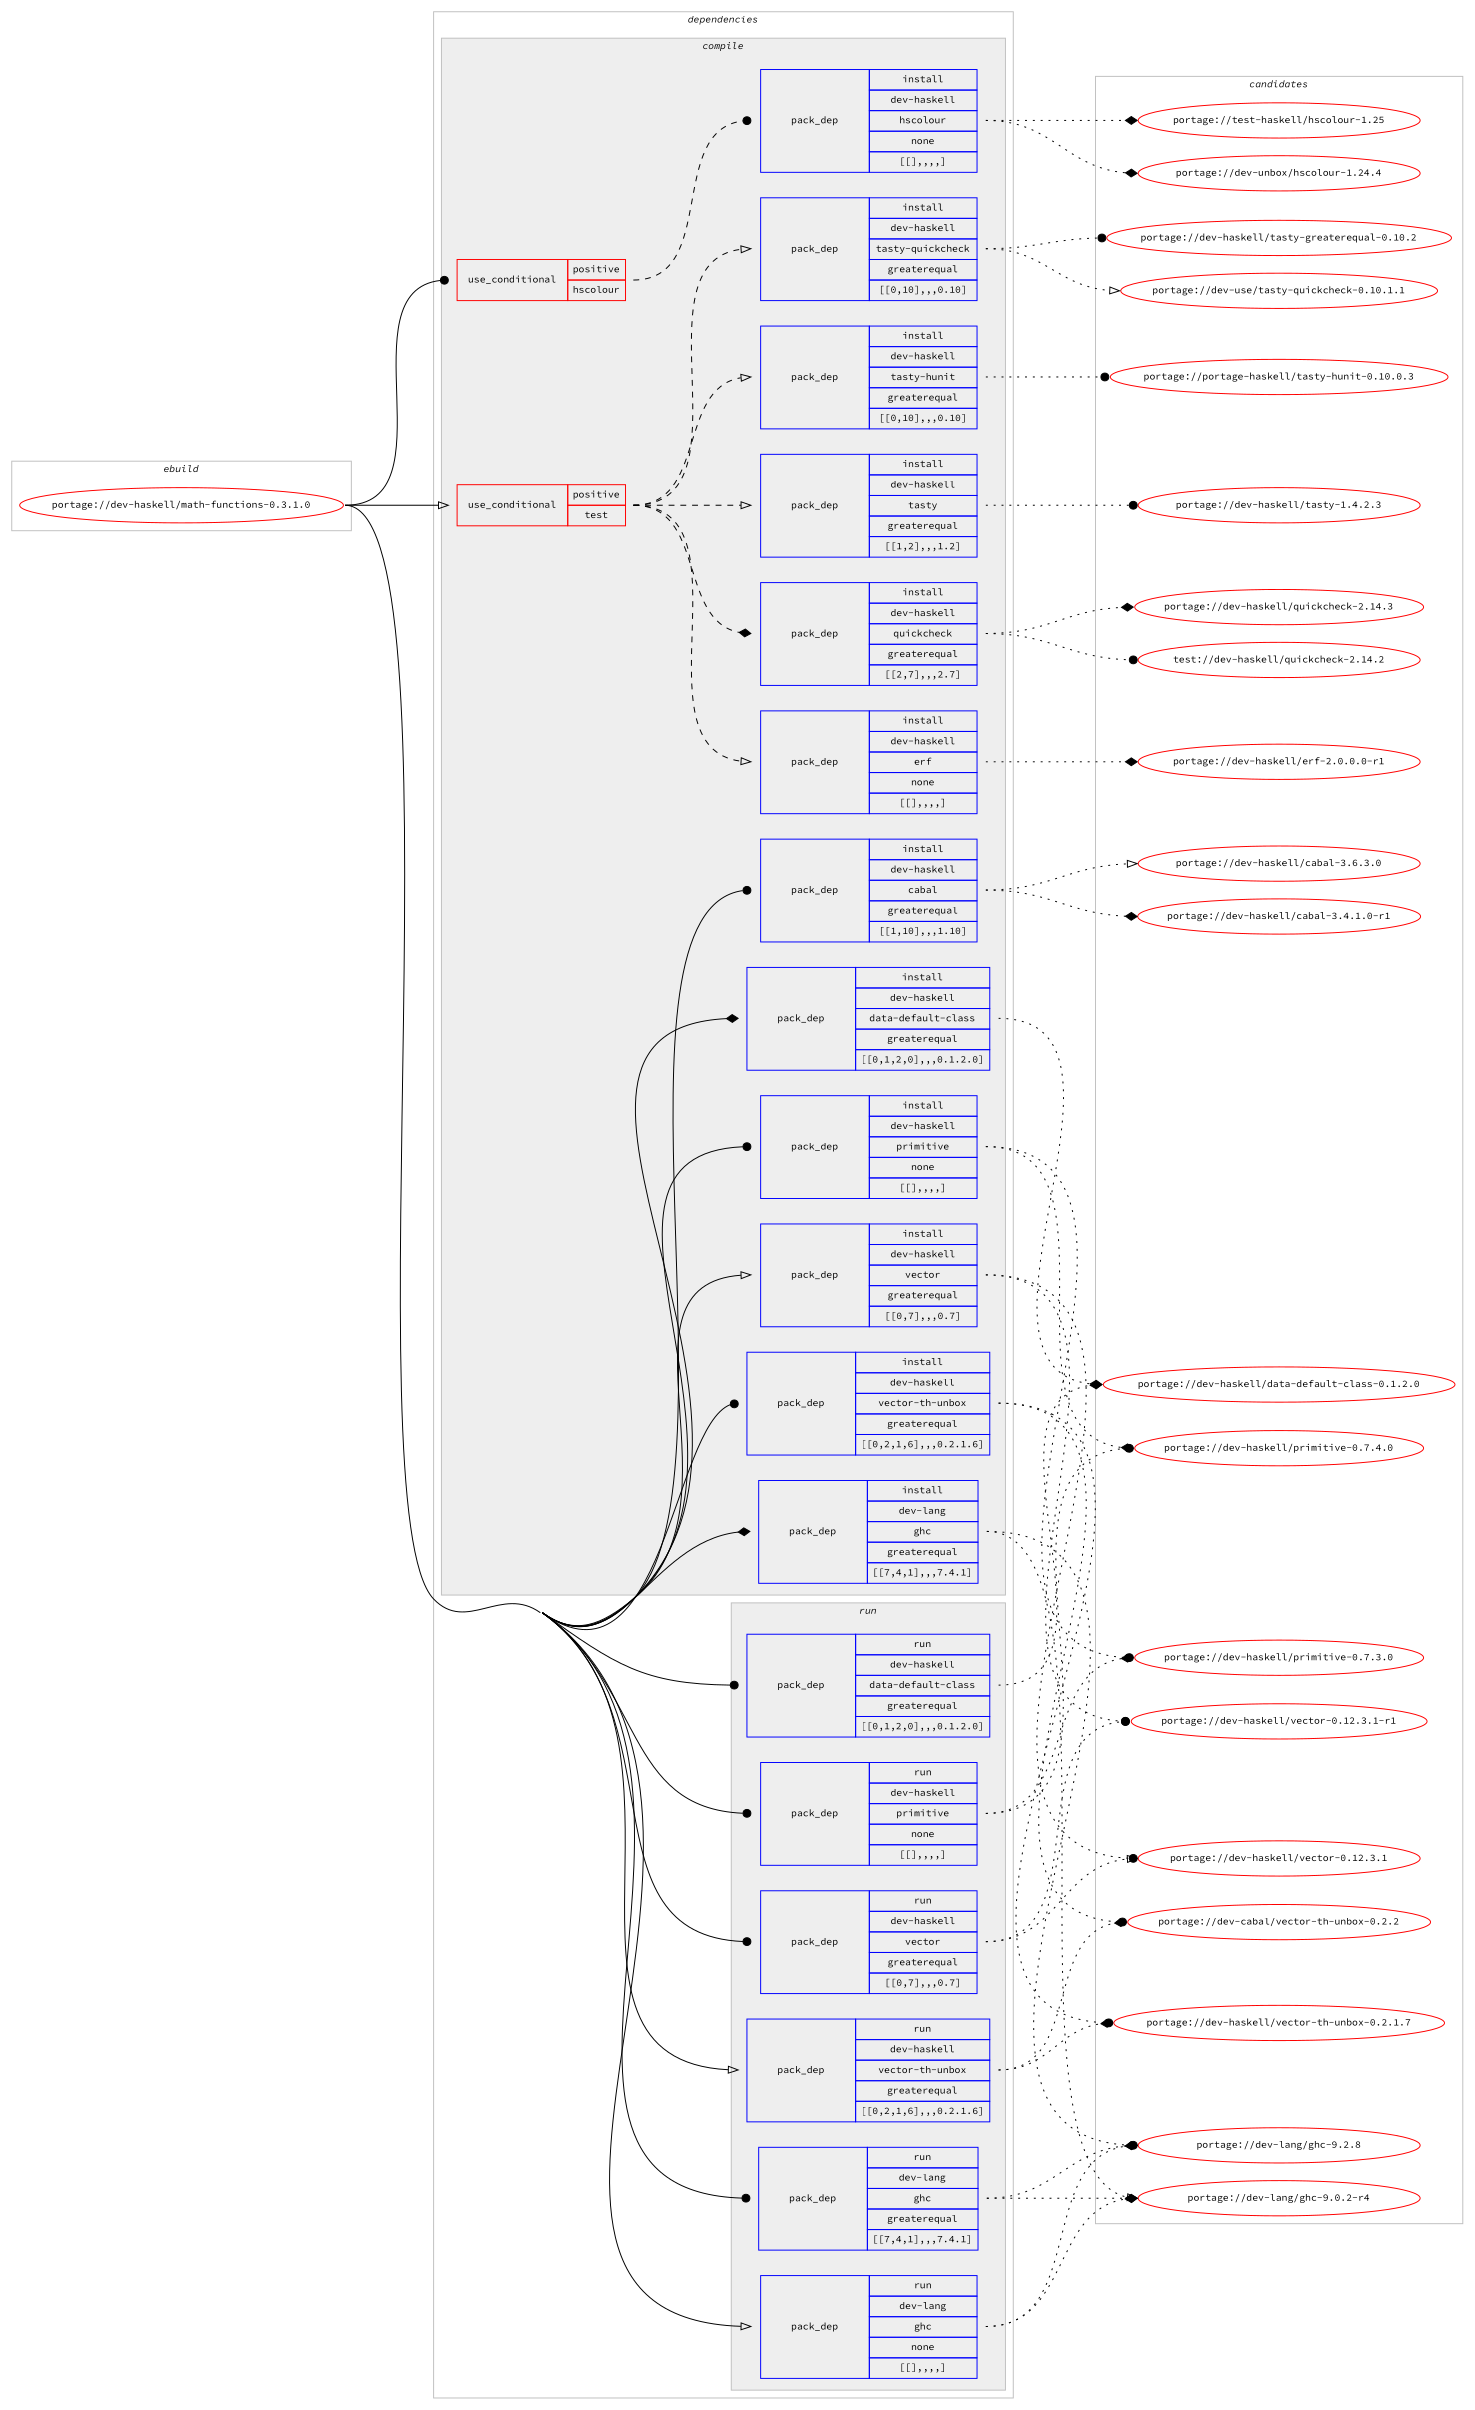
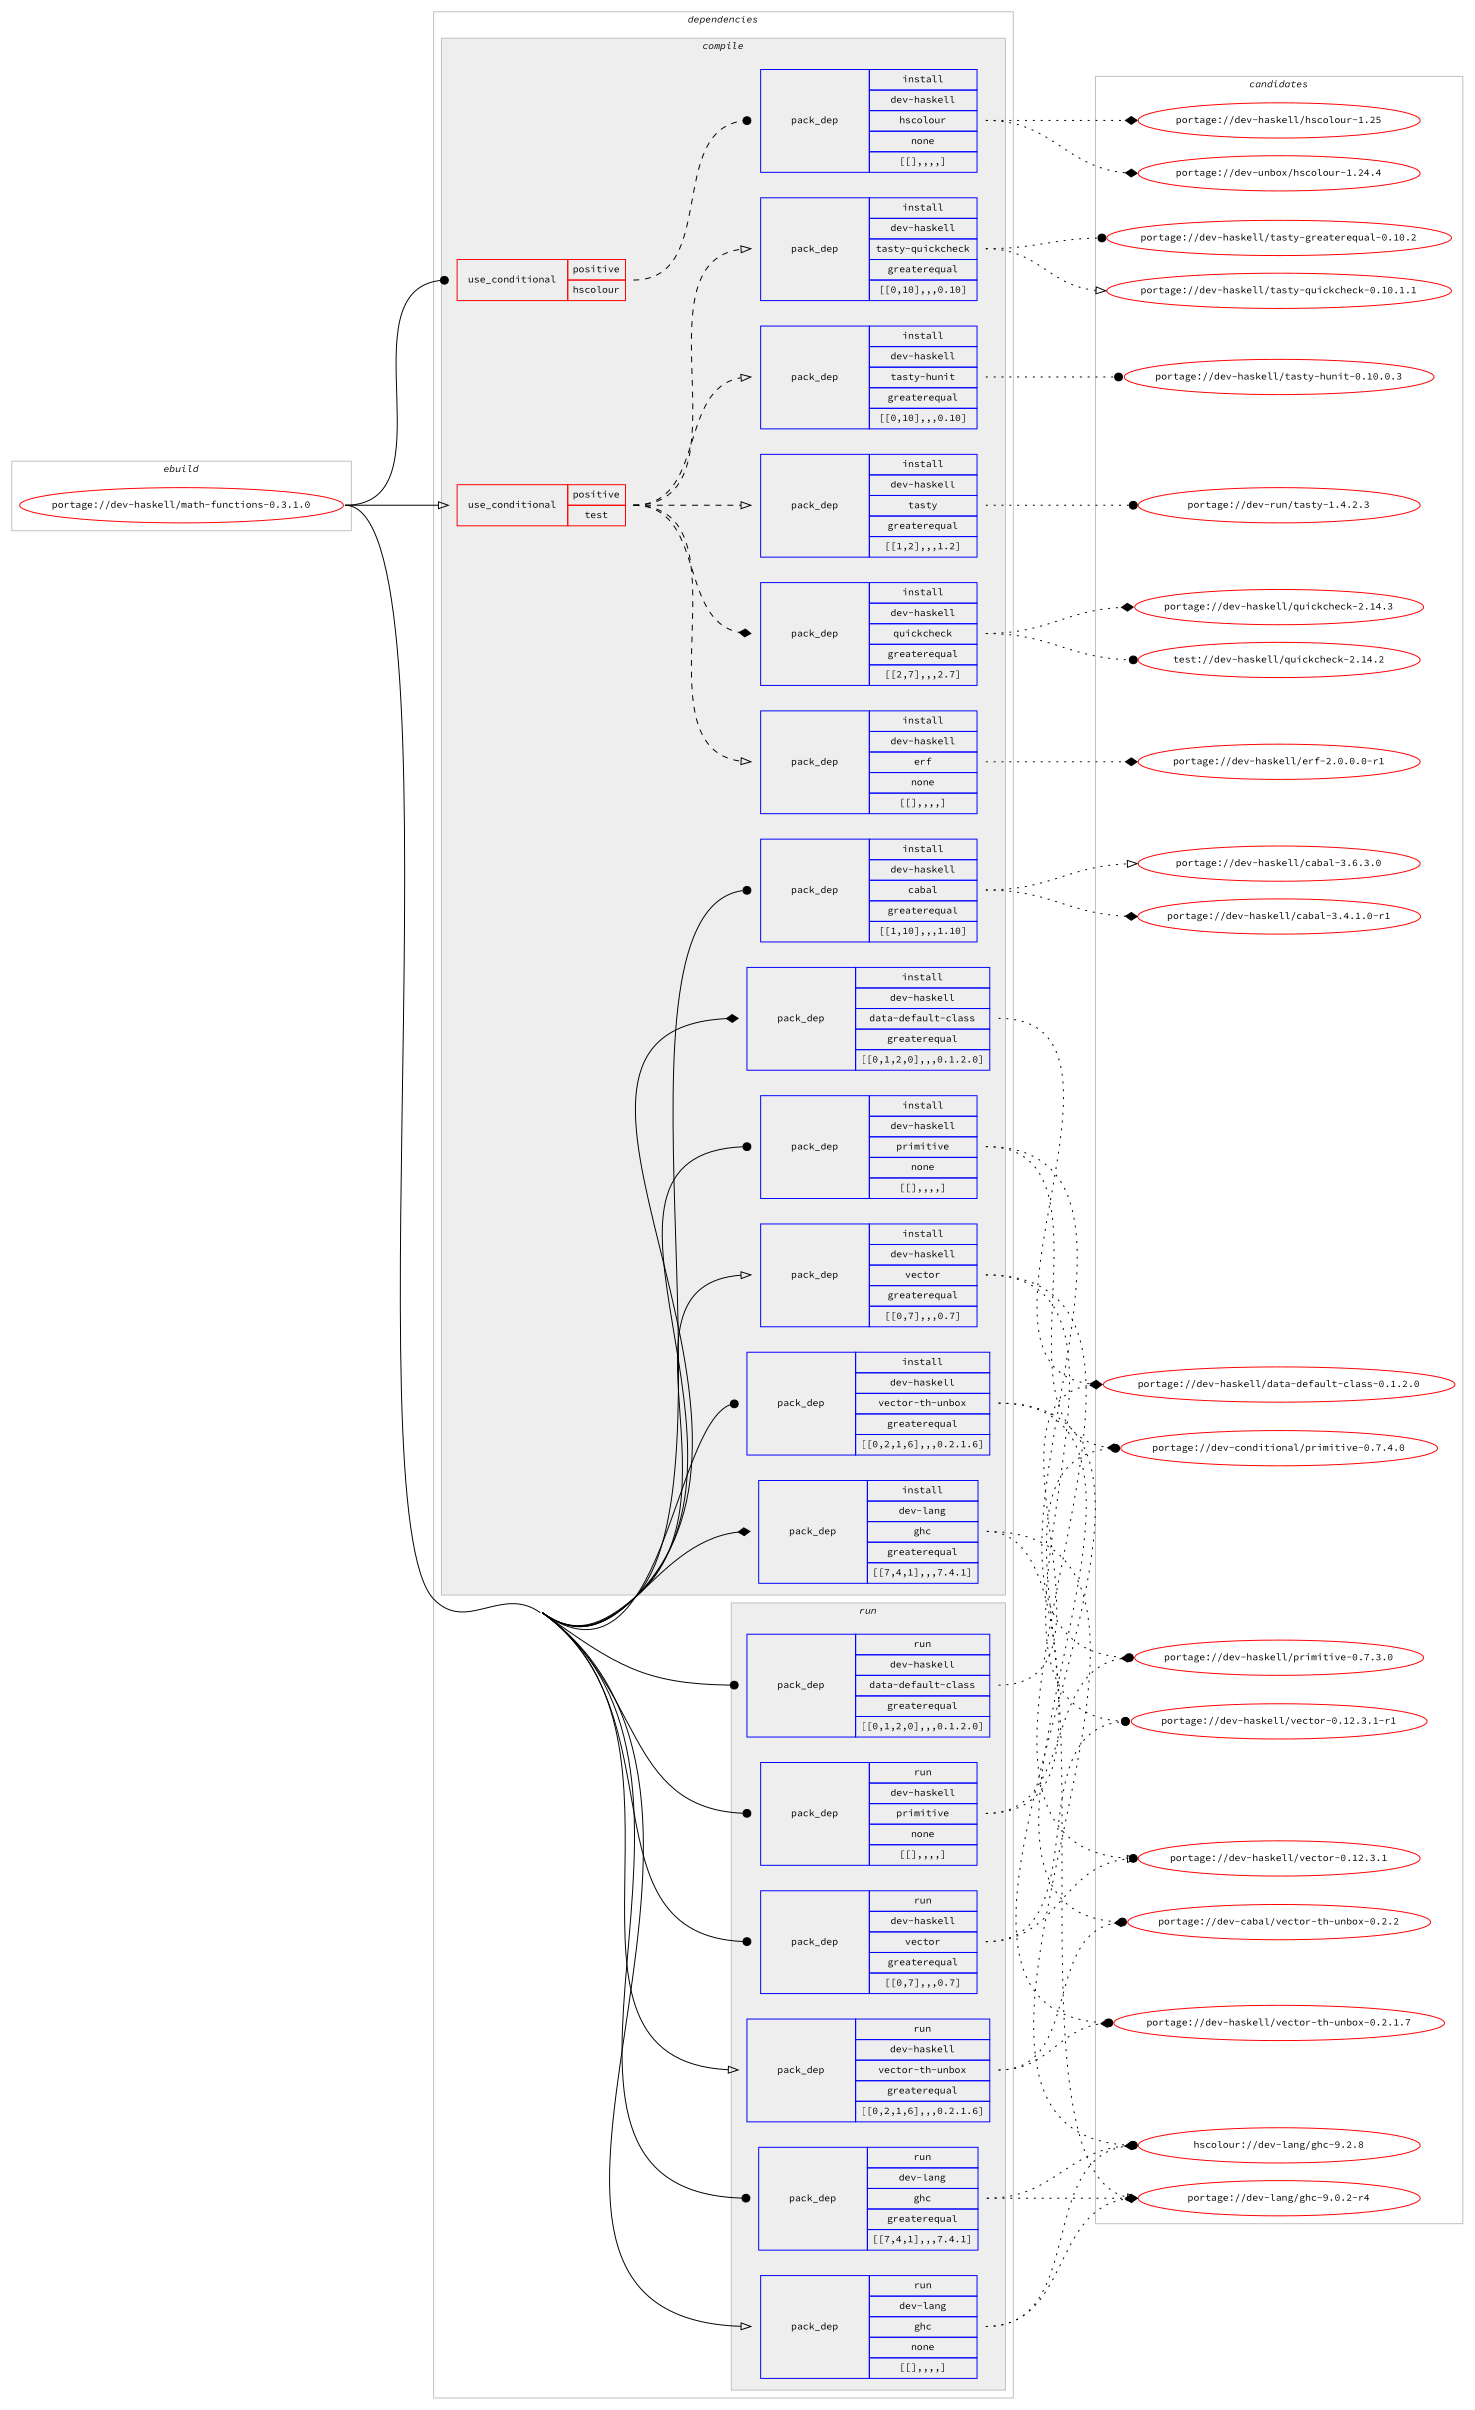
(1279, 120) -> (1279, 120)
(1279, 291) -> (1279, 291)
(1279, 377) -> (1279, 377)
(1279, 505) -> (1279, 505)
(1279, 1448) -> (1279, 1448)
(1279, 2145) -> (1279, 2145)
